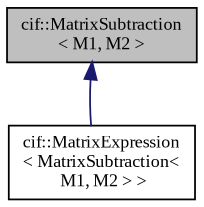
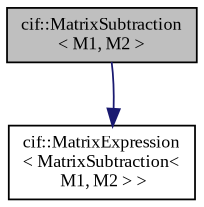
(90, 103) -> (113, 85)
